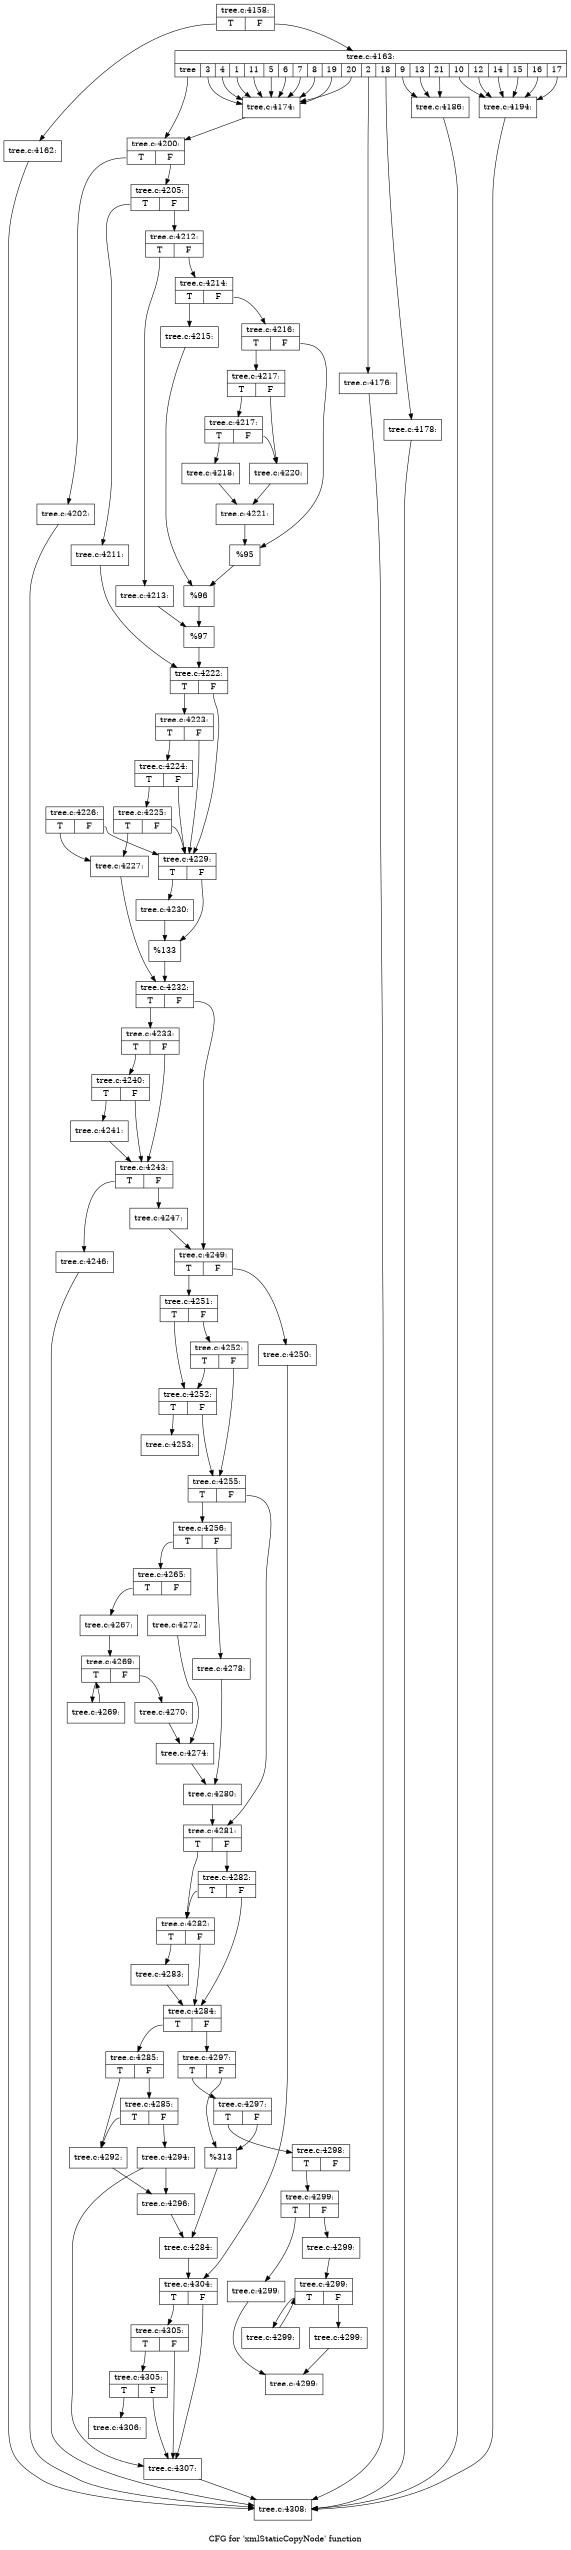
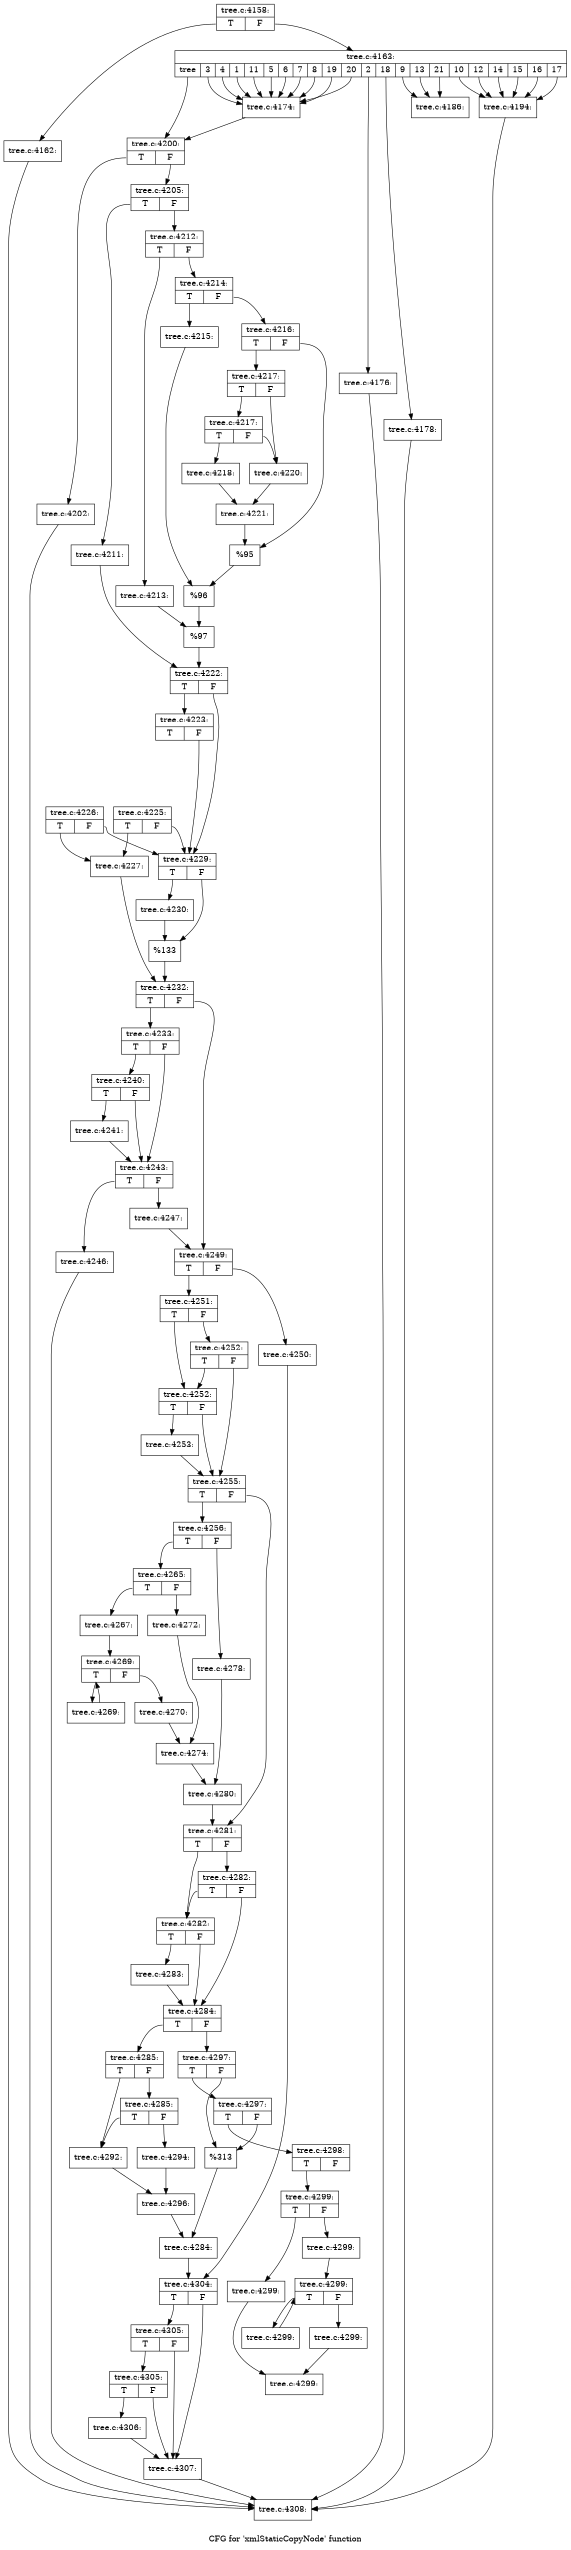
(164, 774) -> none
(458, 1360) -> none
none -> (190, 1464)
none -> (177, 1602)
(72, 2319) -> (143, 2447)
